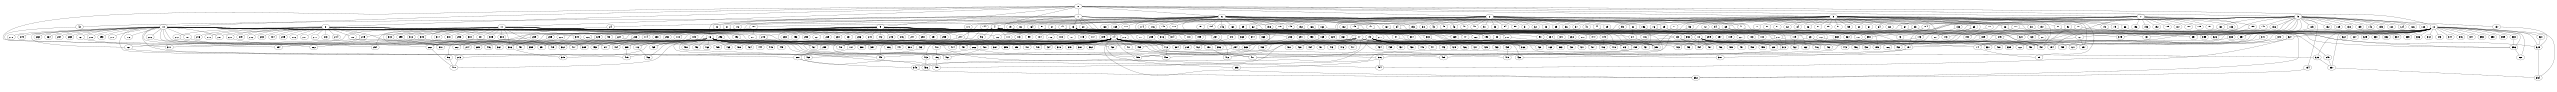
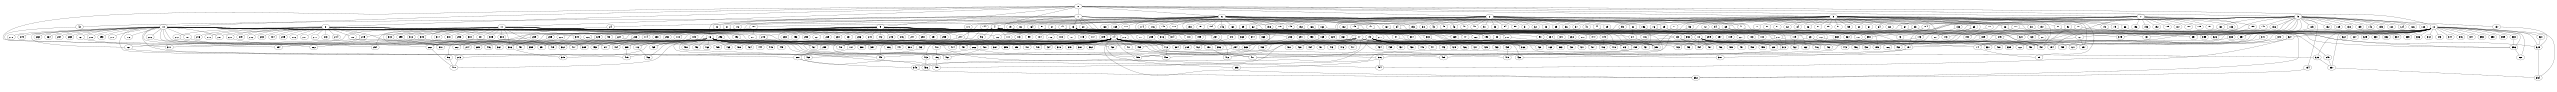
none -> (1190, 27)
